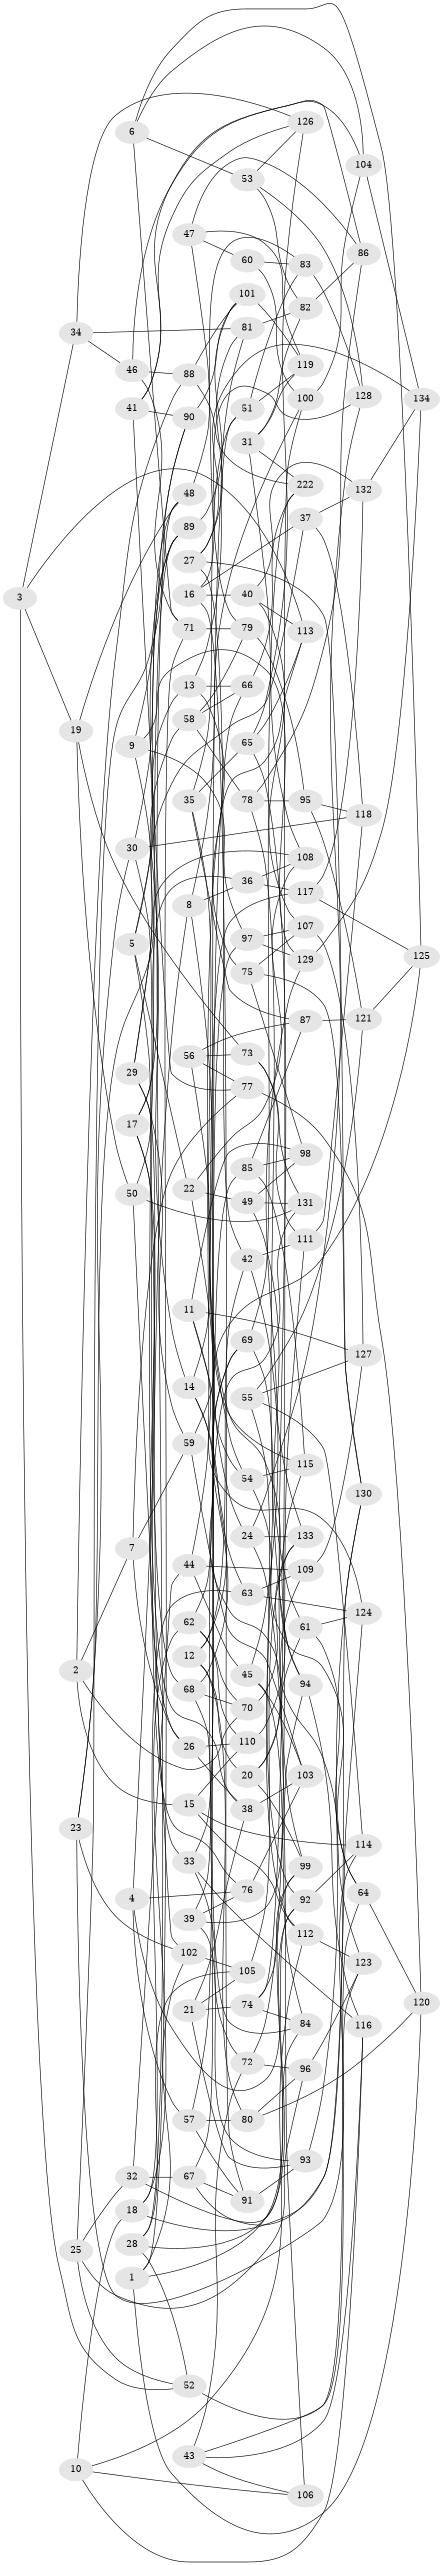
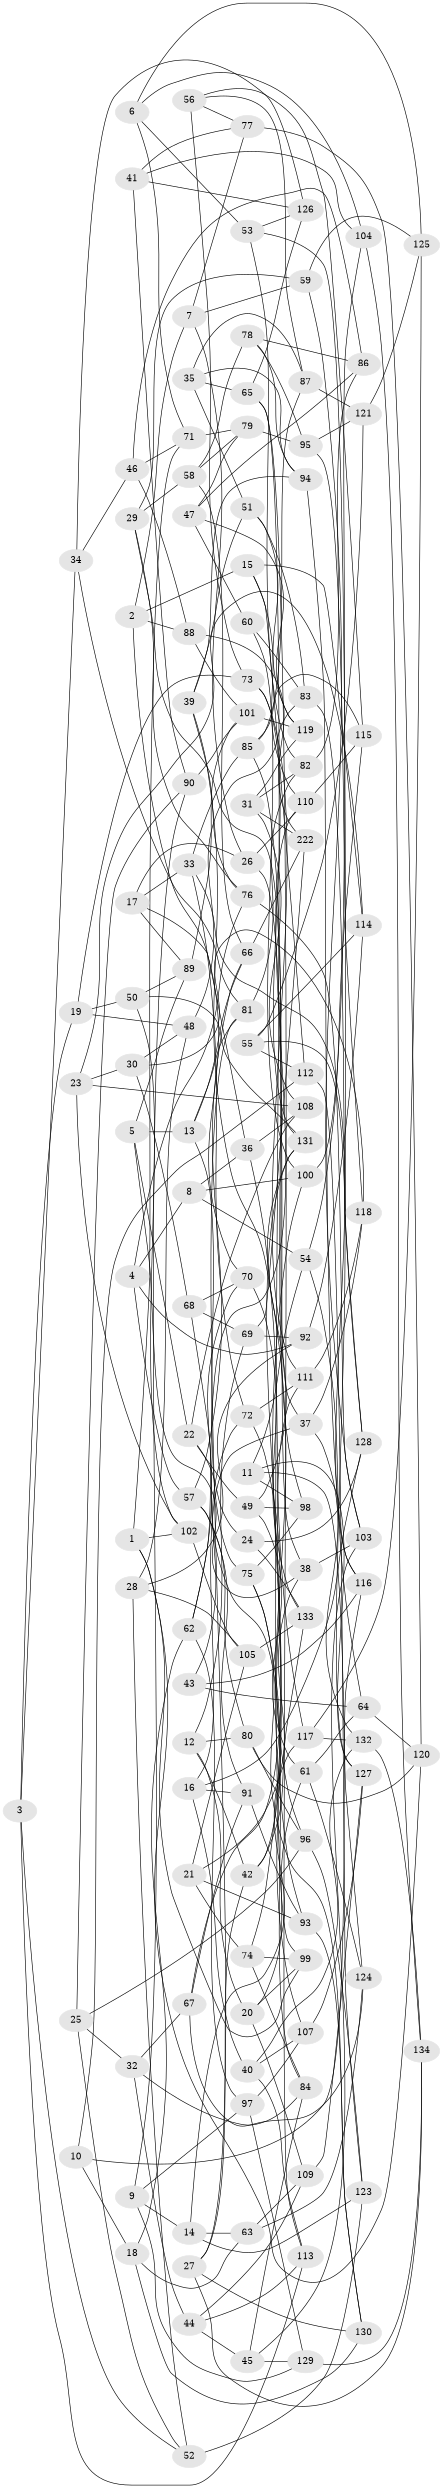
(306, 2496) -> none
